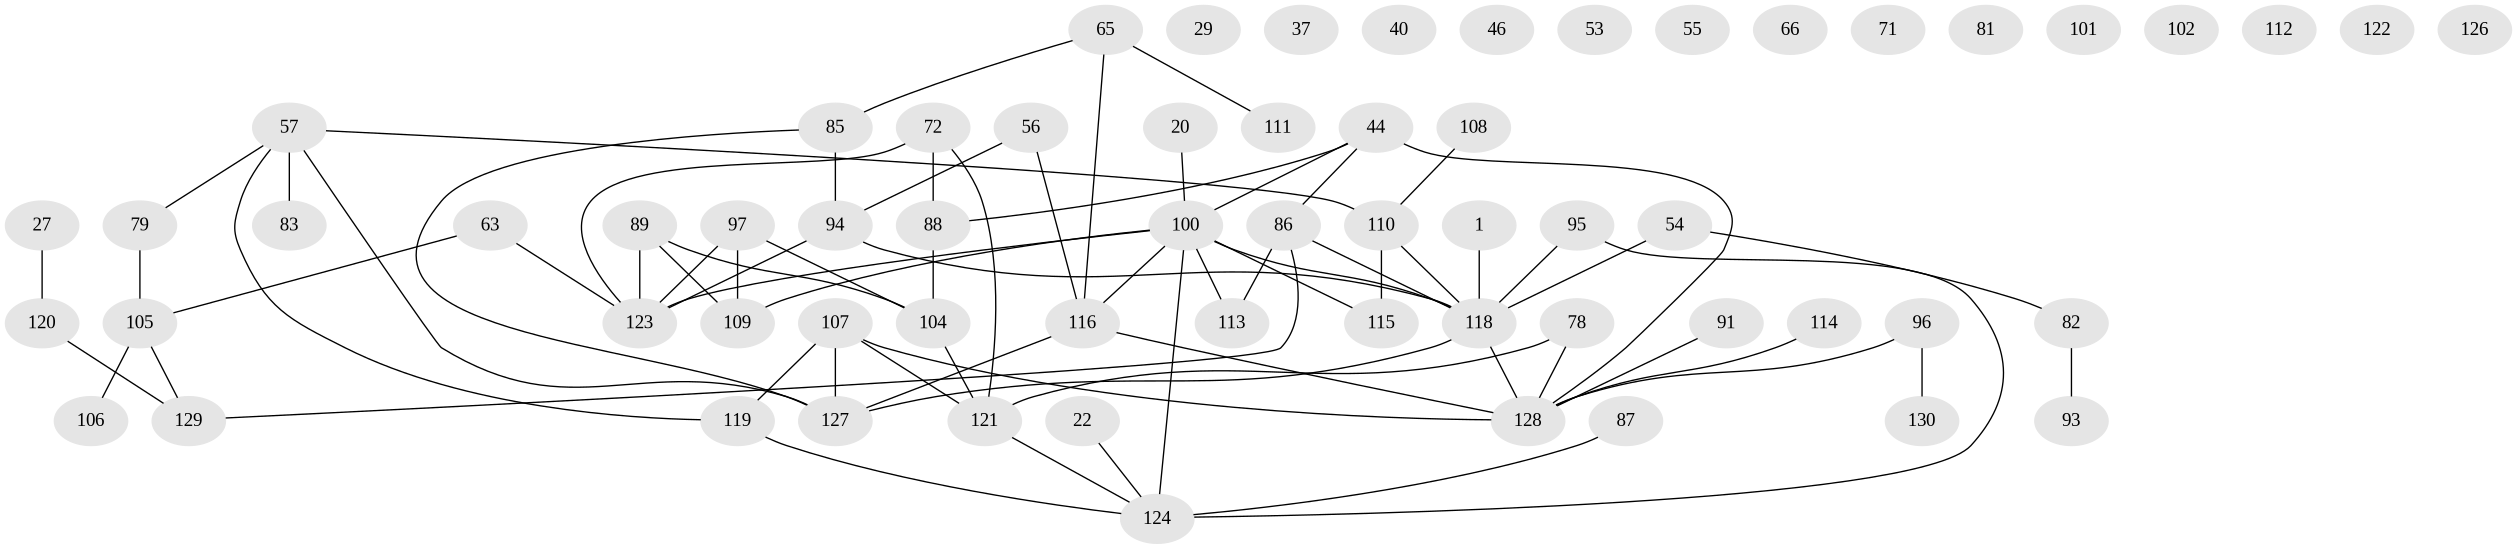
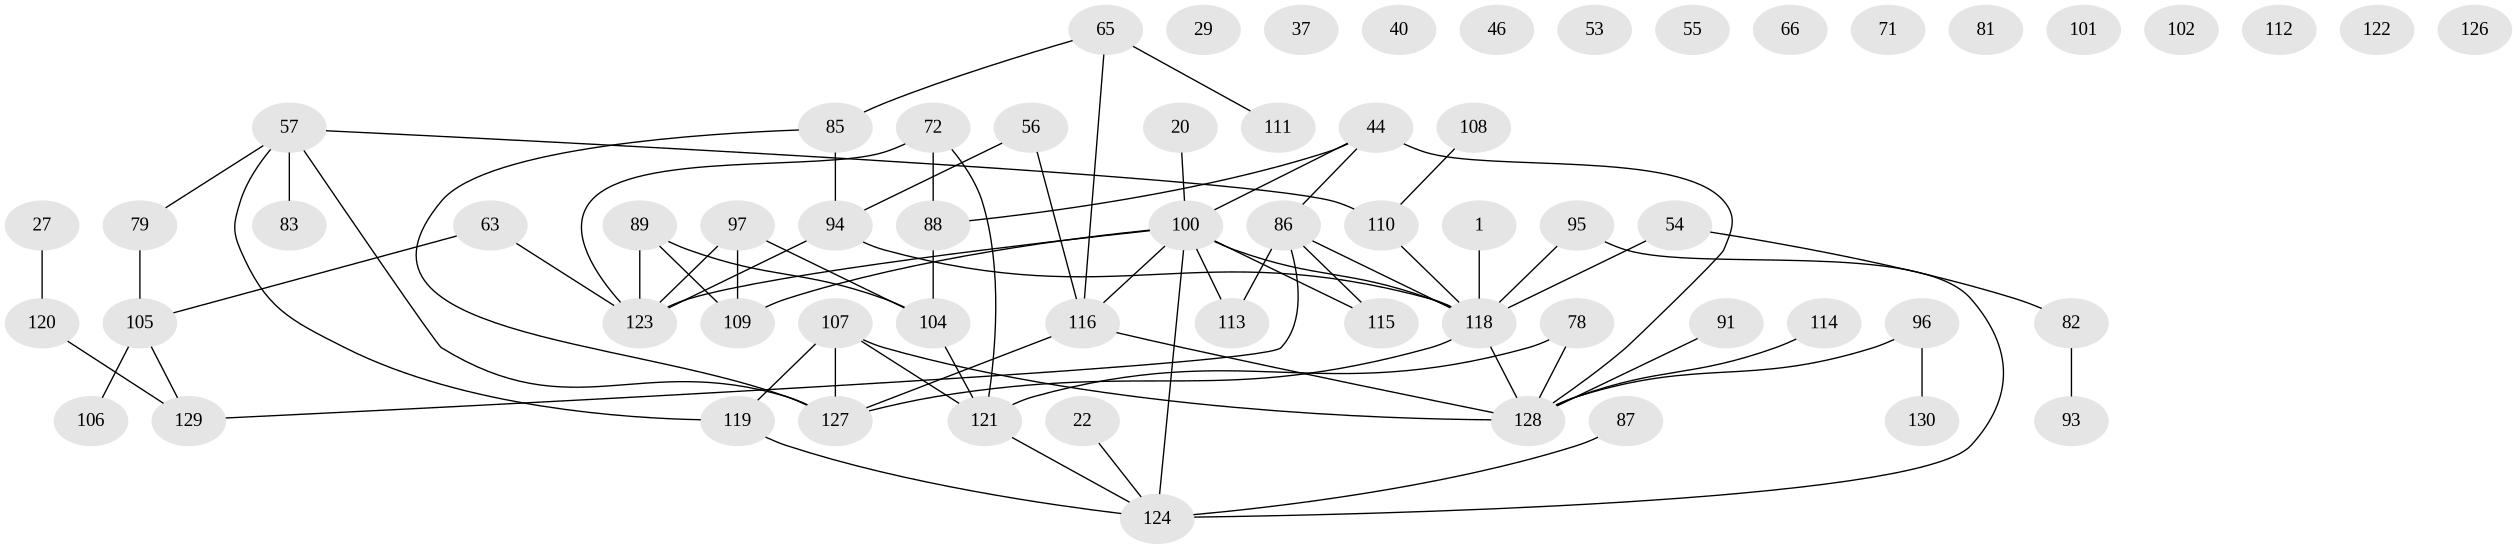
(1381, 265) -> (1321, 263)
